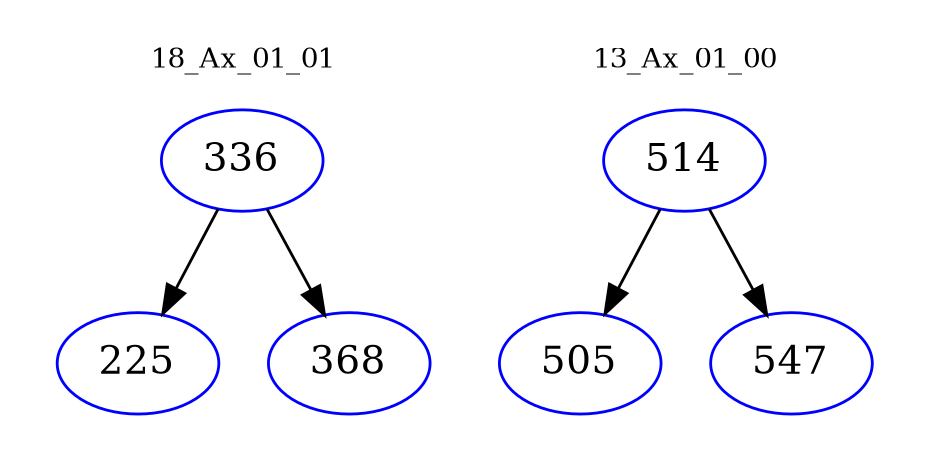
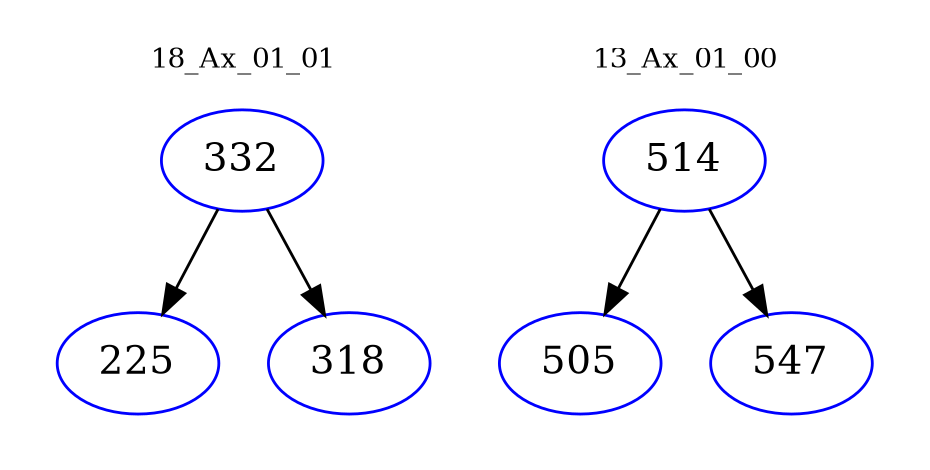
(242, 161) -> (242, 161)
(349, 363) -> (349, 363)
